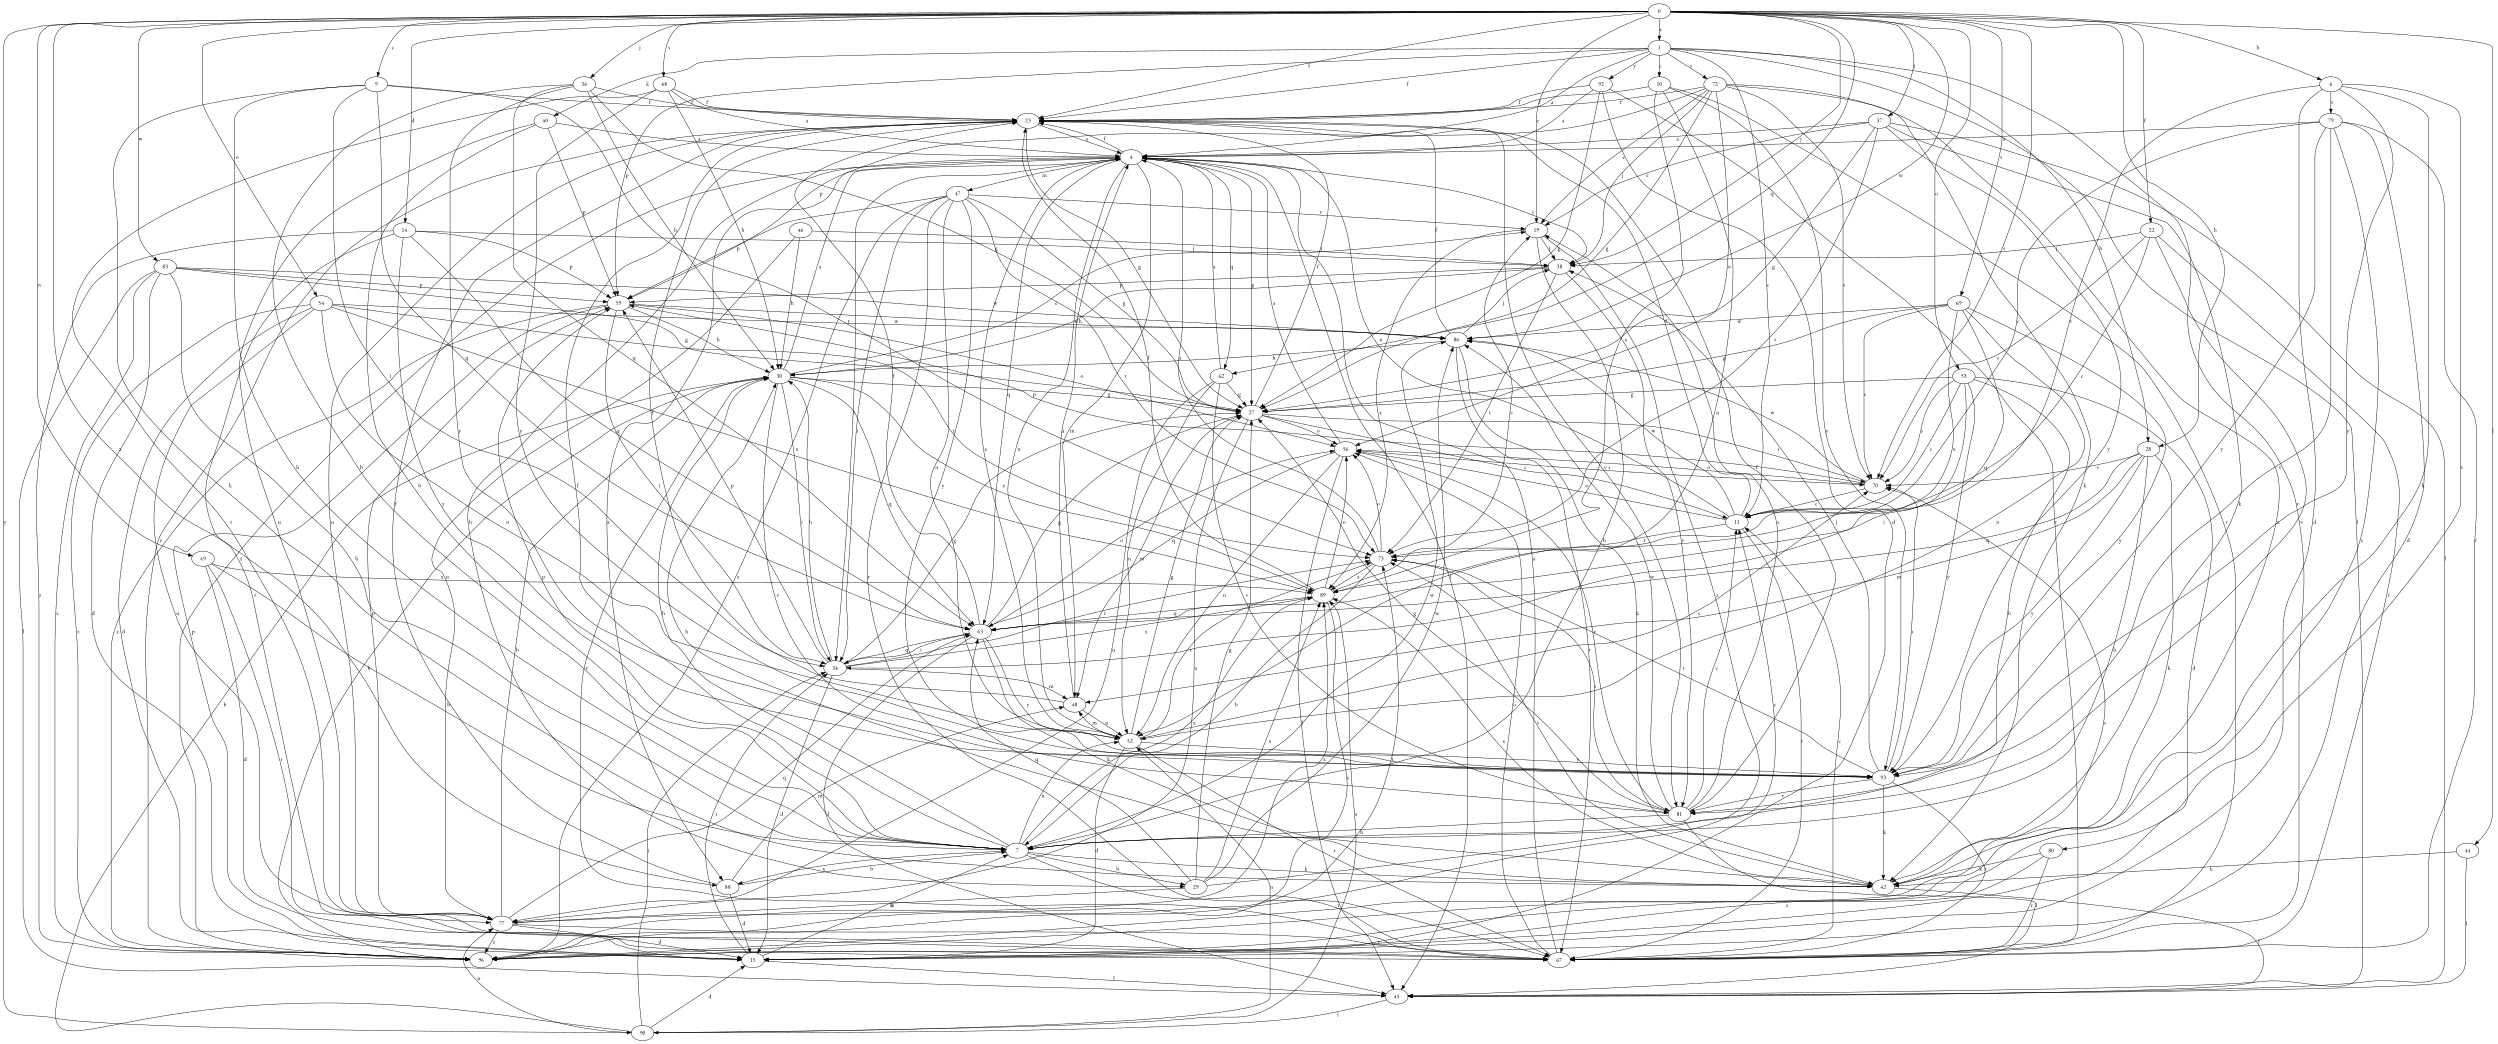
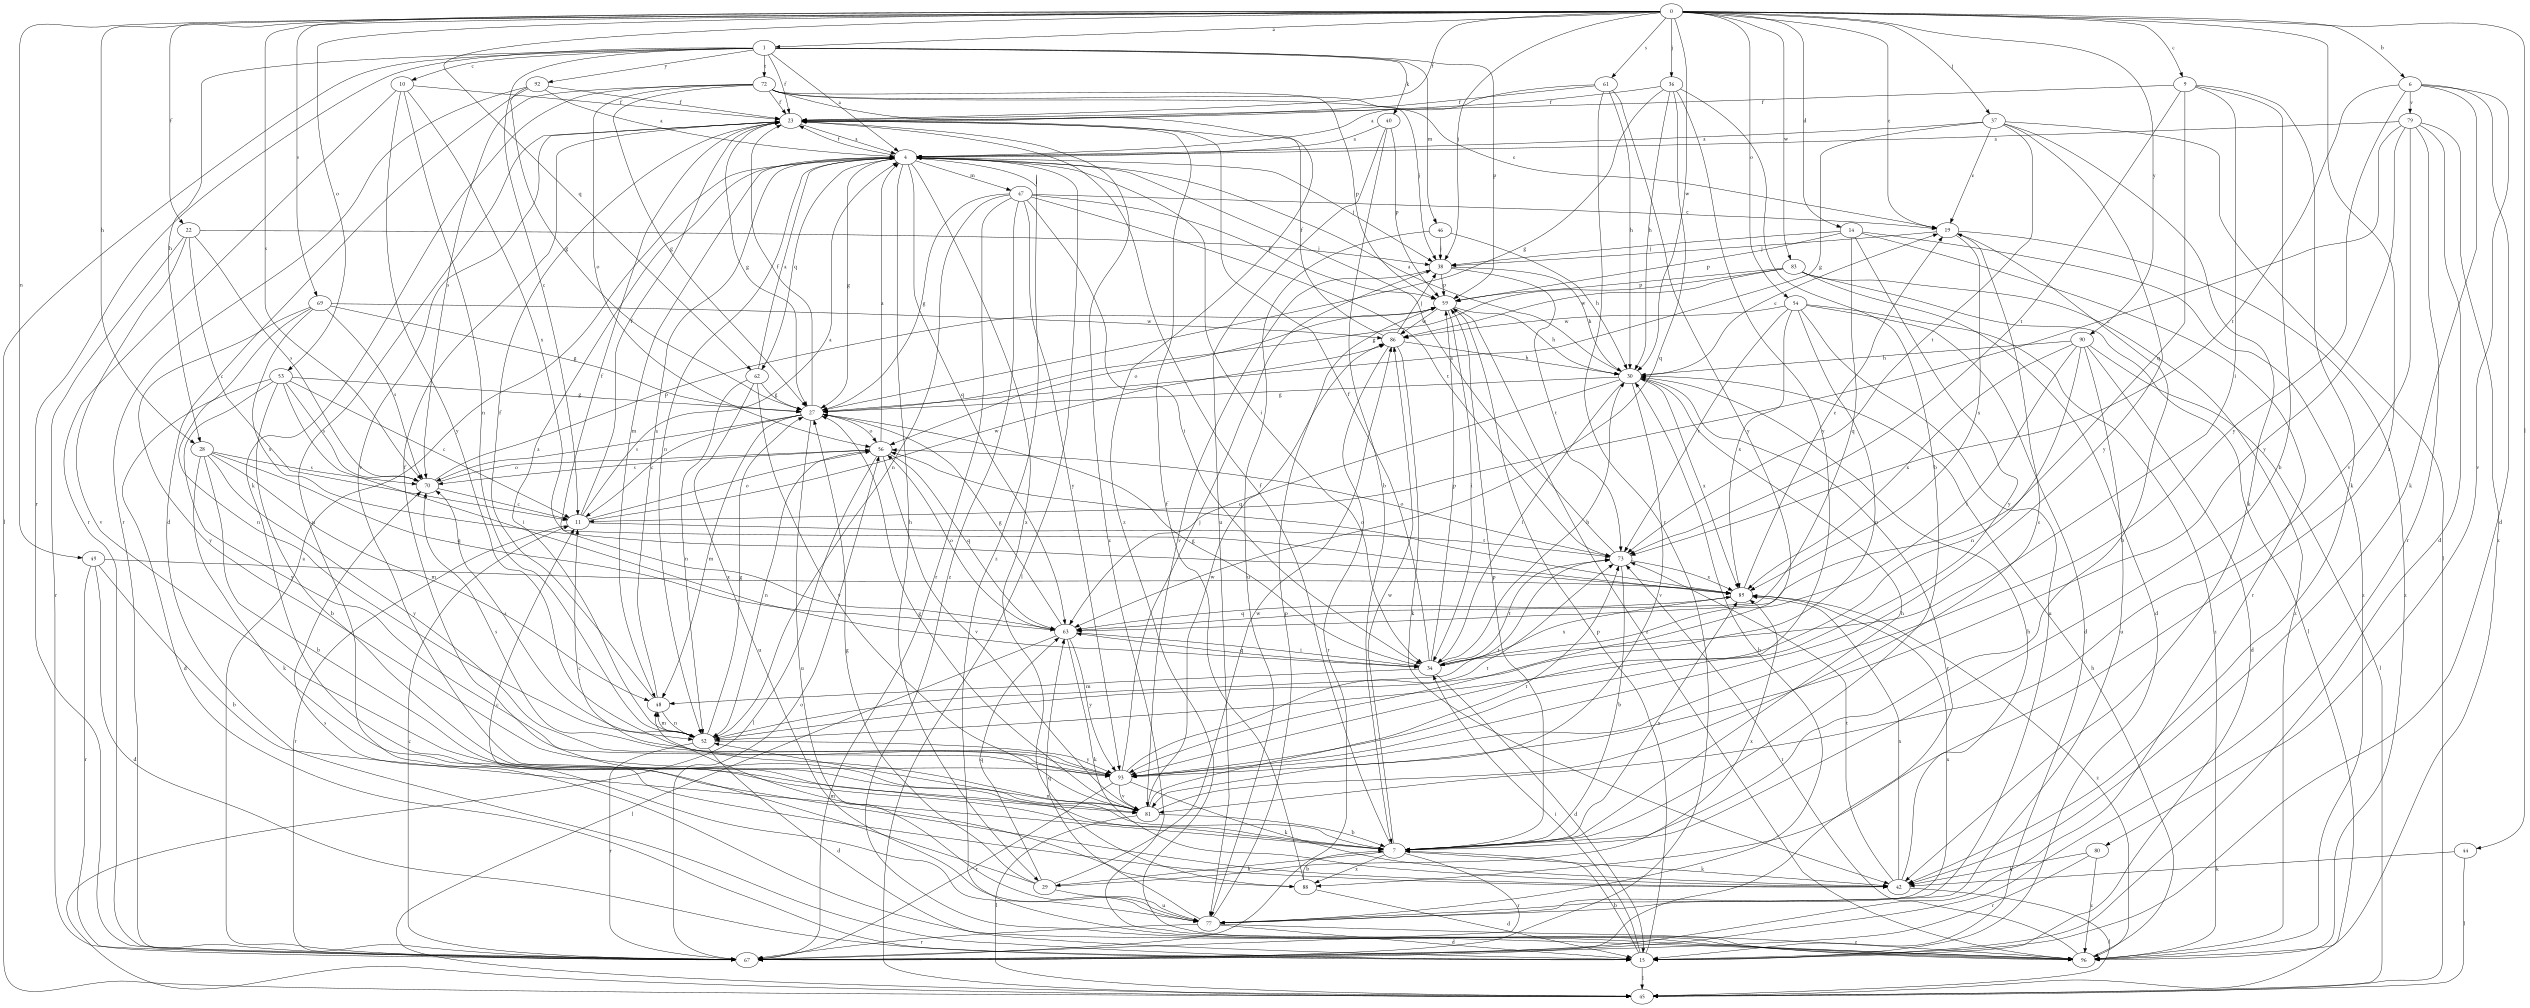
none -> (1176, 52)
(664, 84) -> (1606, 84)
(1880, 184) -> (1684, 196)
(1381, 340) -> (830, 340)
(1150, 381) -> (1221, 206)
(1680, 383) -> none
(1583, 570) -> none
(494, 671) -> none
(203, 683) -> (1609, 656)
(1023, 1030) -> (2382, 959)
